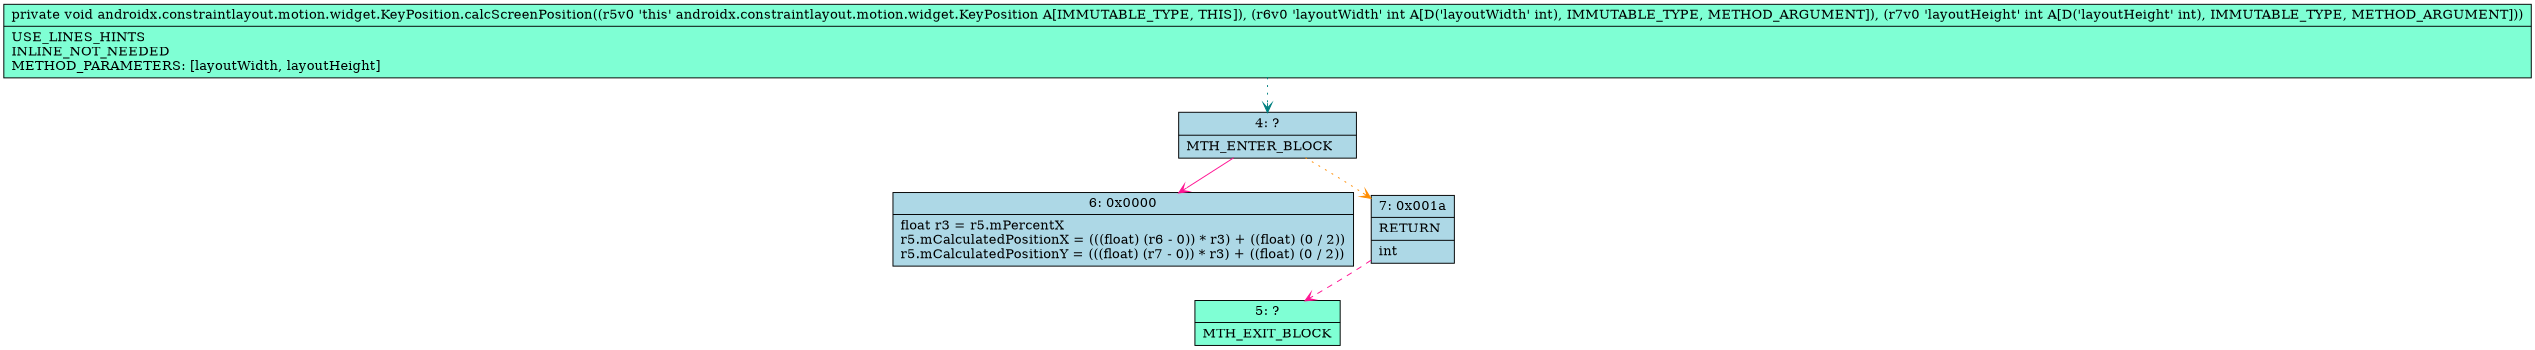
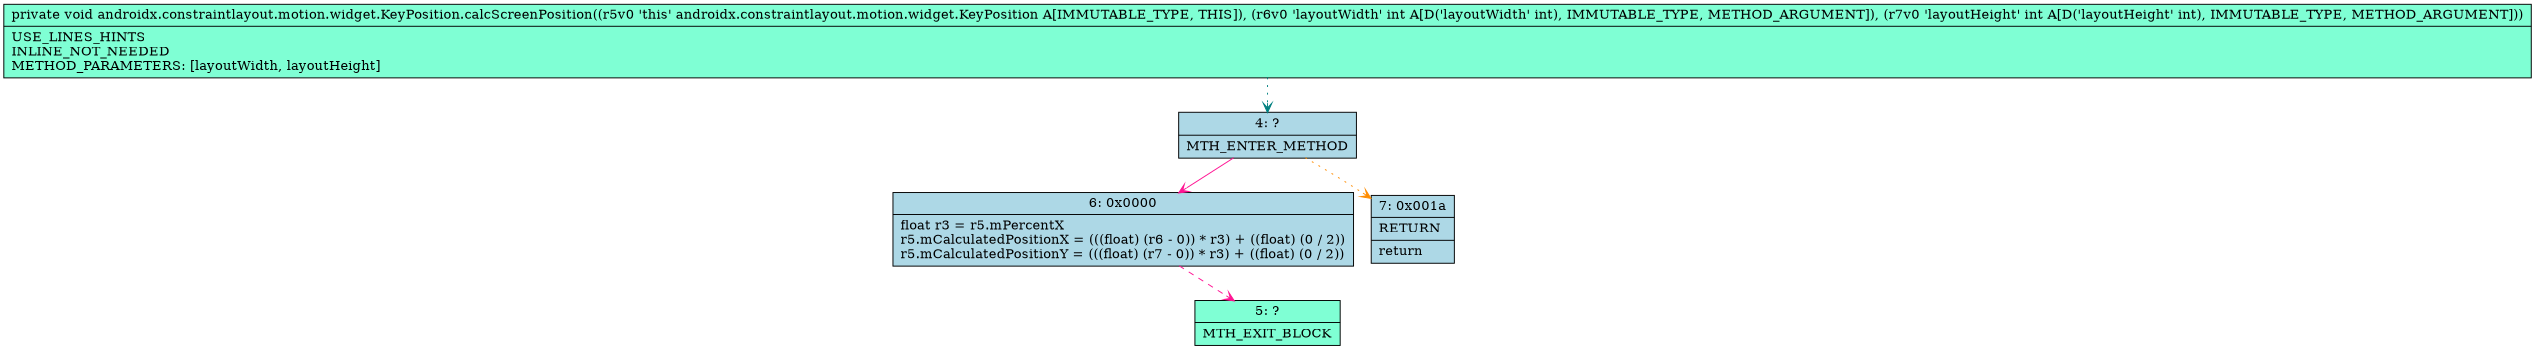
(1260, 146) -> (1268, 146)
(1388, 251) -> (1401, 251)
(1342, 279) -> (1203, 281)
